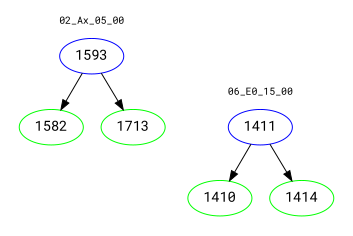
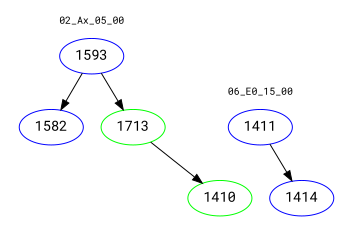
(51, 127) -> (51, 127)
(243, 158) -> (173, 160)
(302, 198) -> (302, 198)
